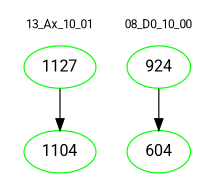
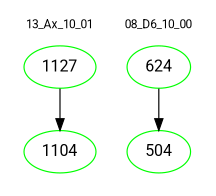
(159, 25) -> (159, 25)
(159, 67) -> (159, 67)
(159, 152) -> (159, 152)
